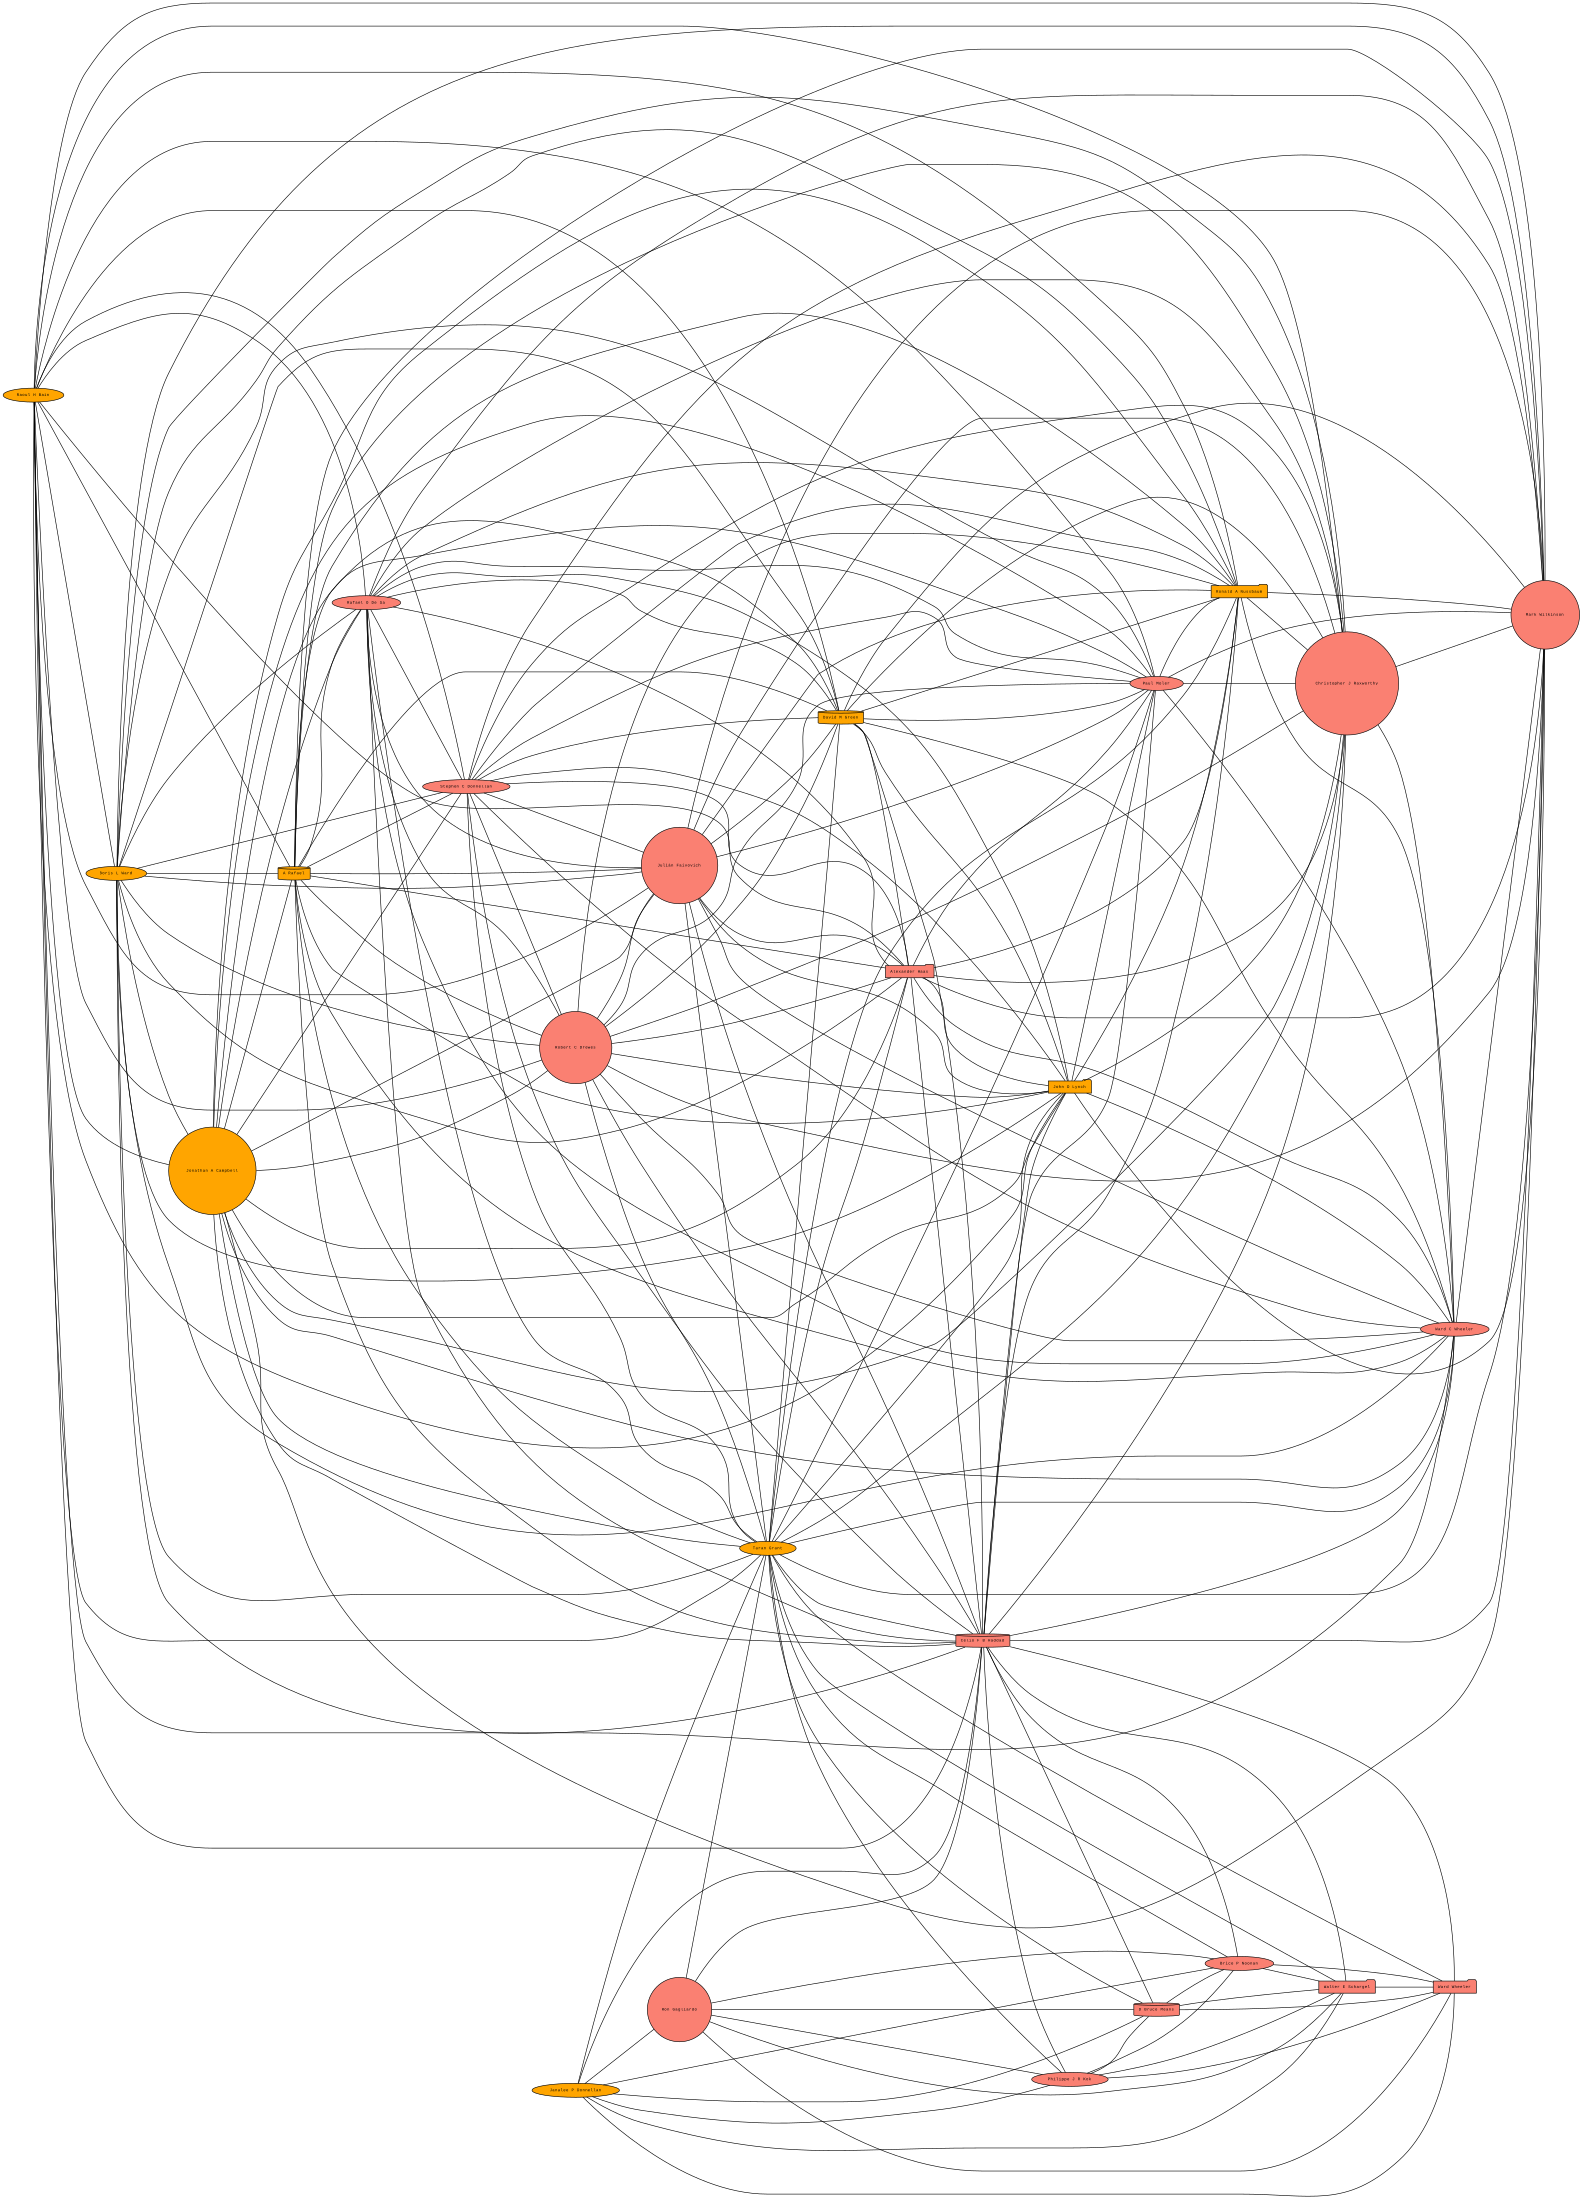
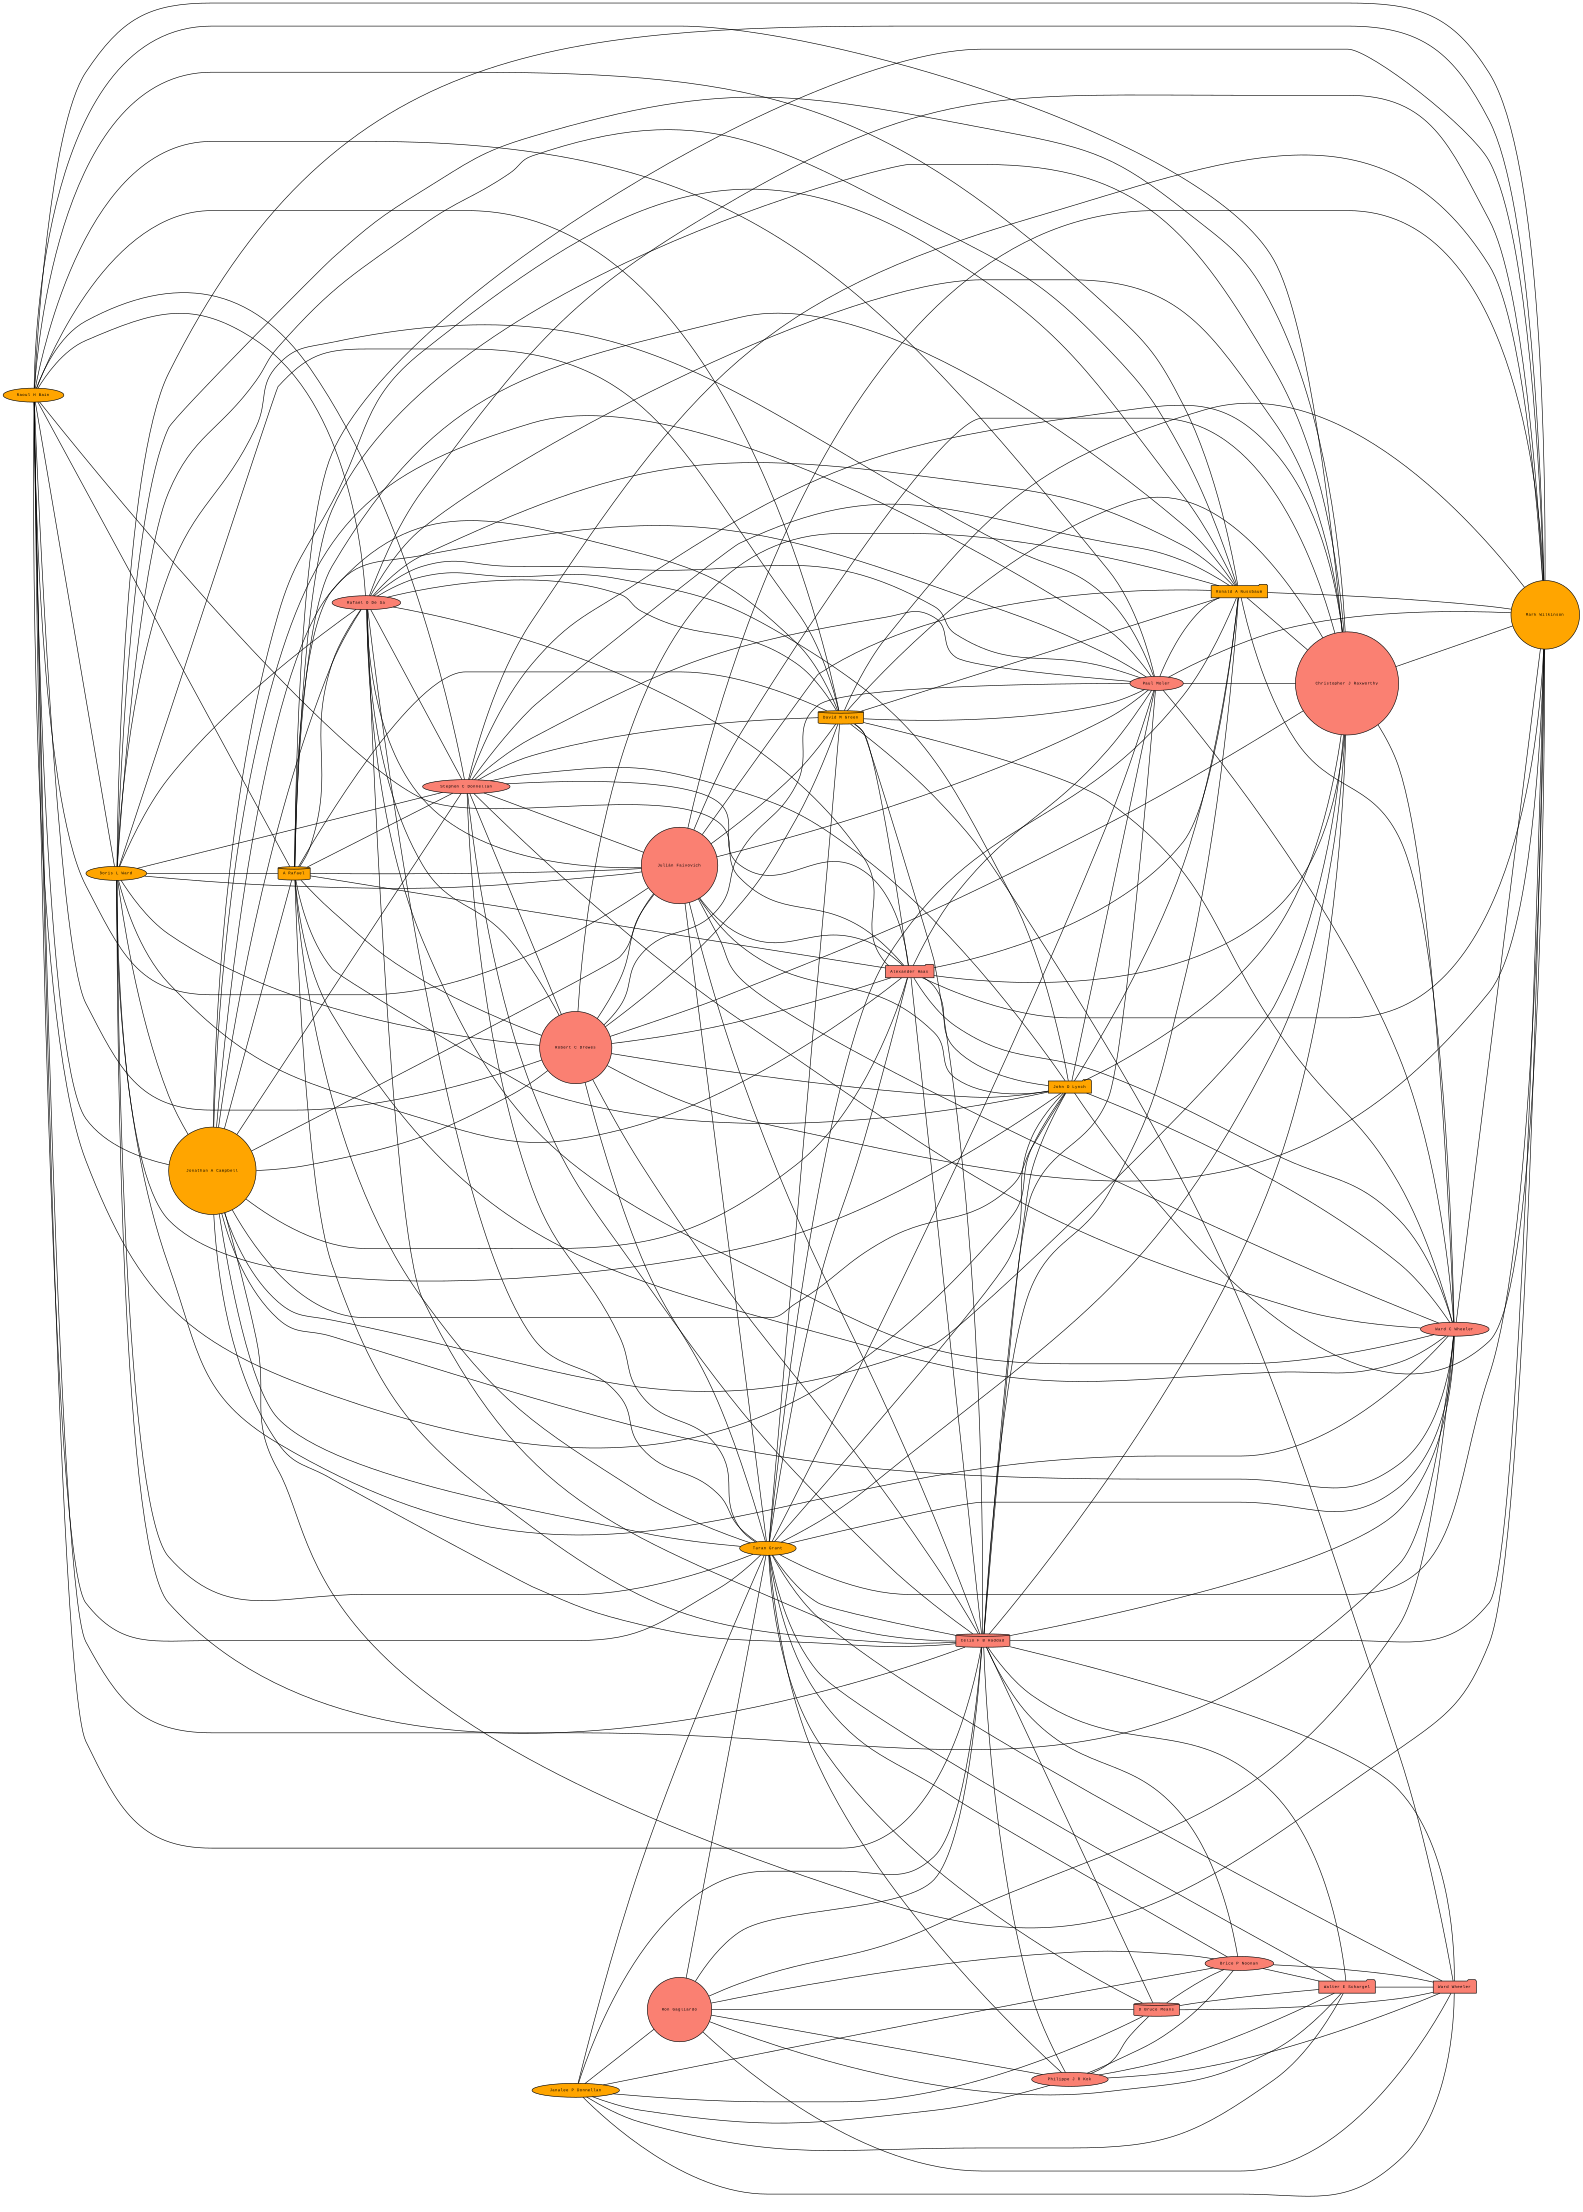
(1545, 615) -> (1545, 615)
(972, 883) -> (1242, 1306)
(990, 1323) -> (1220, 1801)
